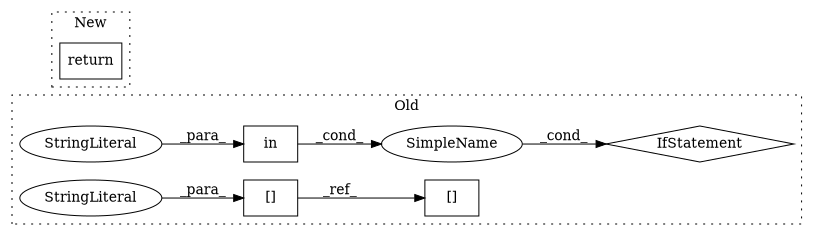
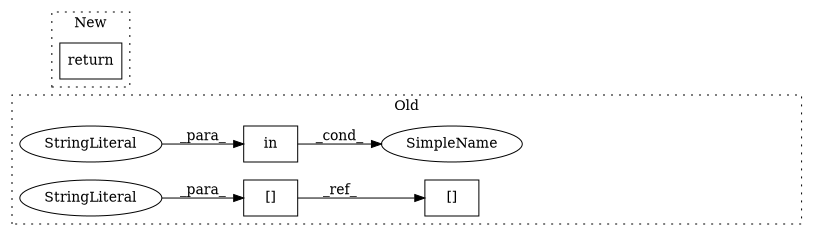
(700, 144) -> none
